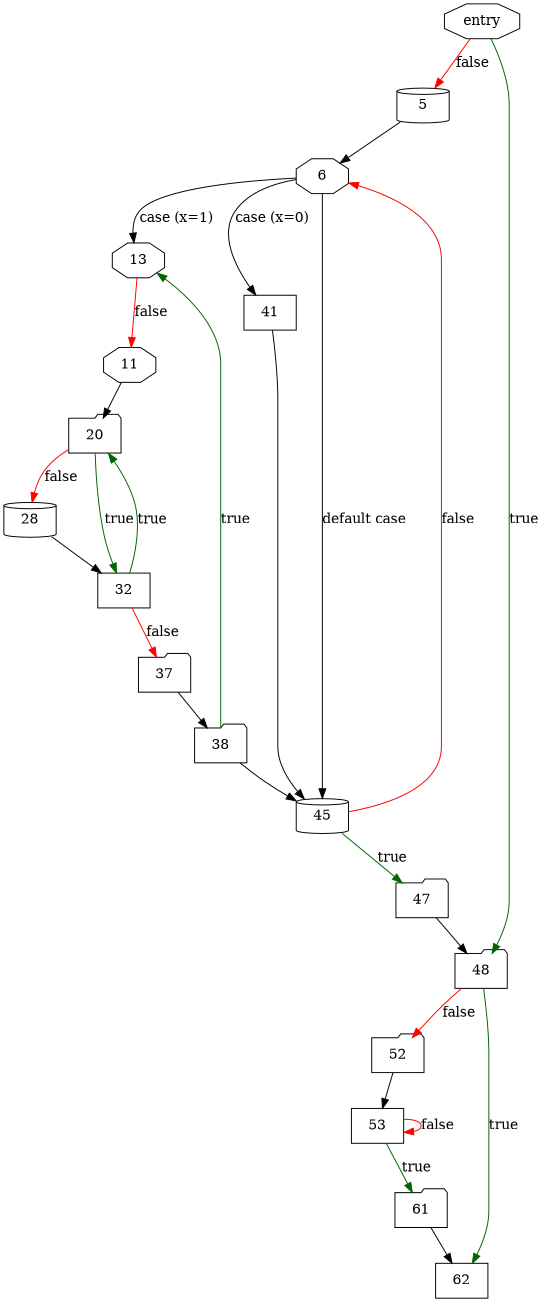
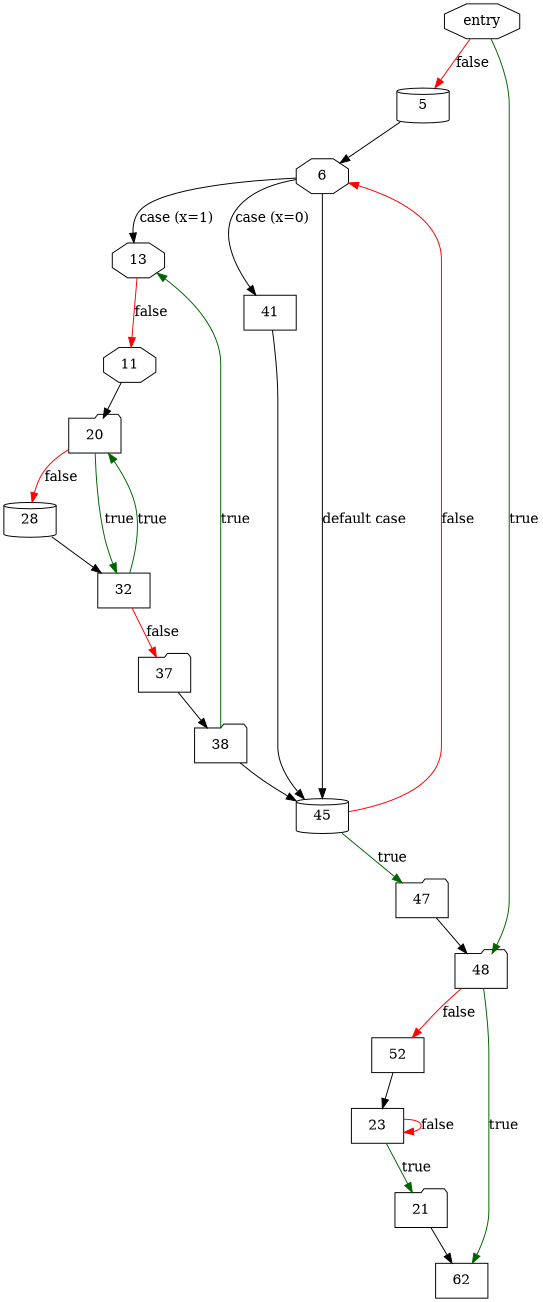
(398, 1055) -> (398, 1055)
(378, 1126) -> (378, 1126)
(421, 1210) -> (421, 1210)
